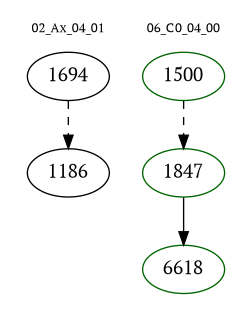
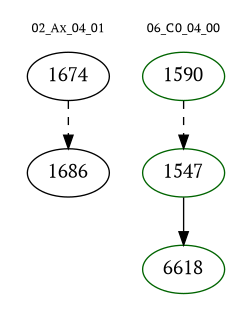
(68, 76) -> (68, 76)
(184, 76) -> (184, 76)
(68, 173) -> (68, 173)
(184, 173) -> (184, 173)
